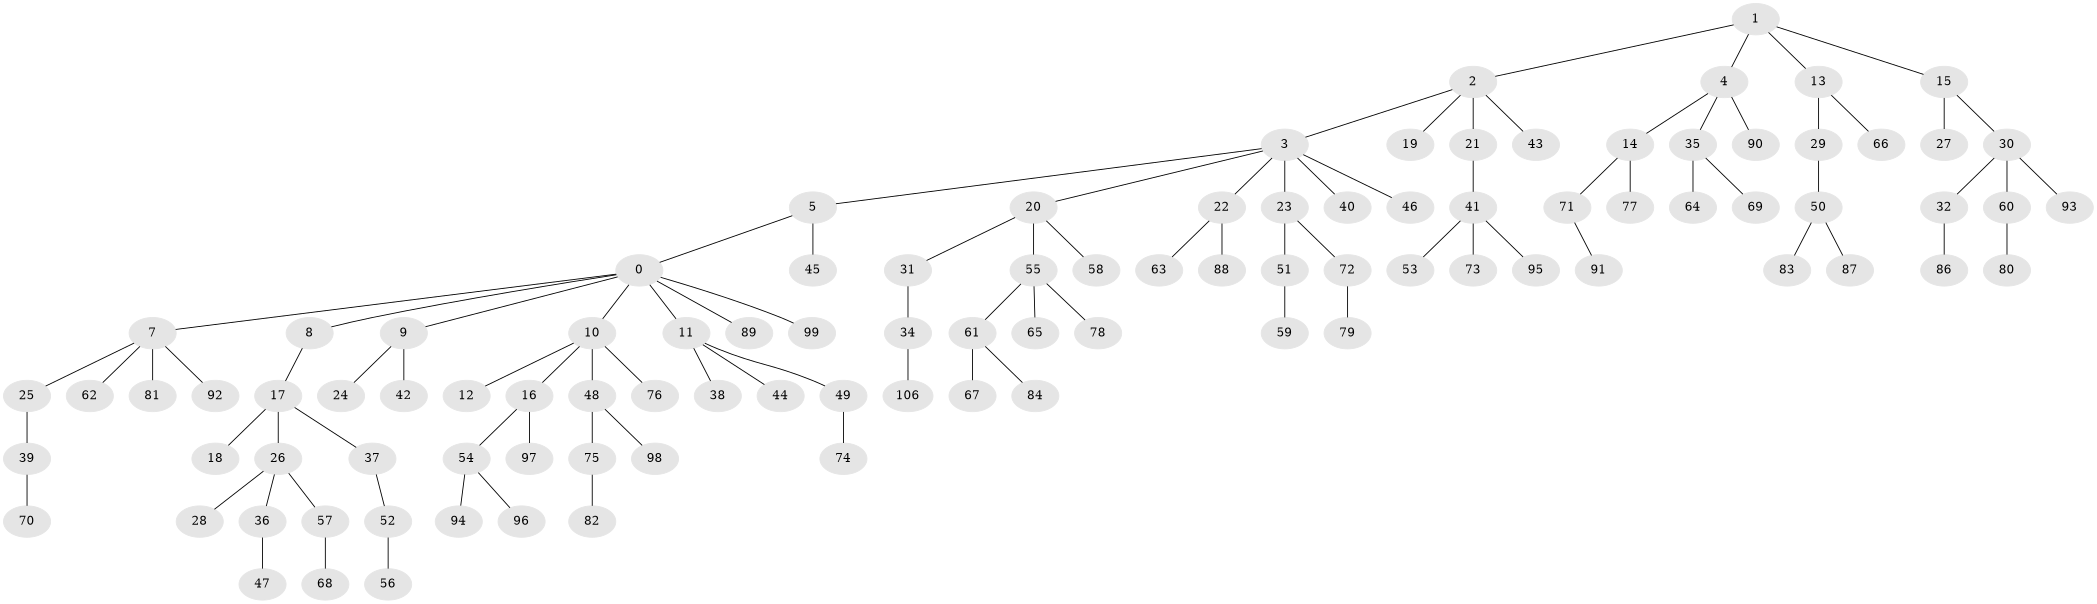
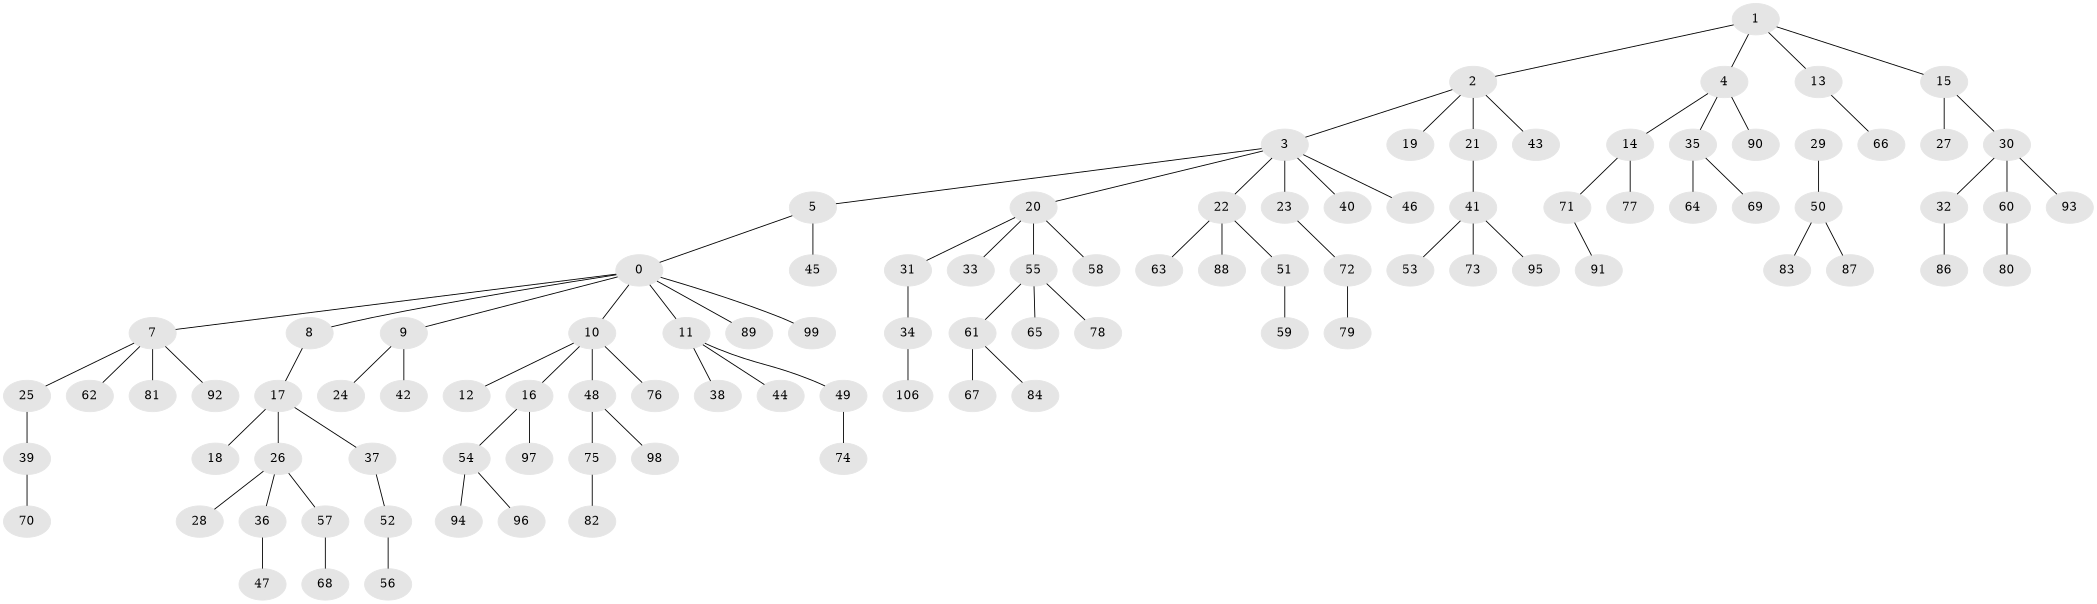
(1819, 113) -> none
(1285, 239) -> (1253, 239)
none -> (971, 270)
